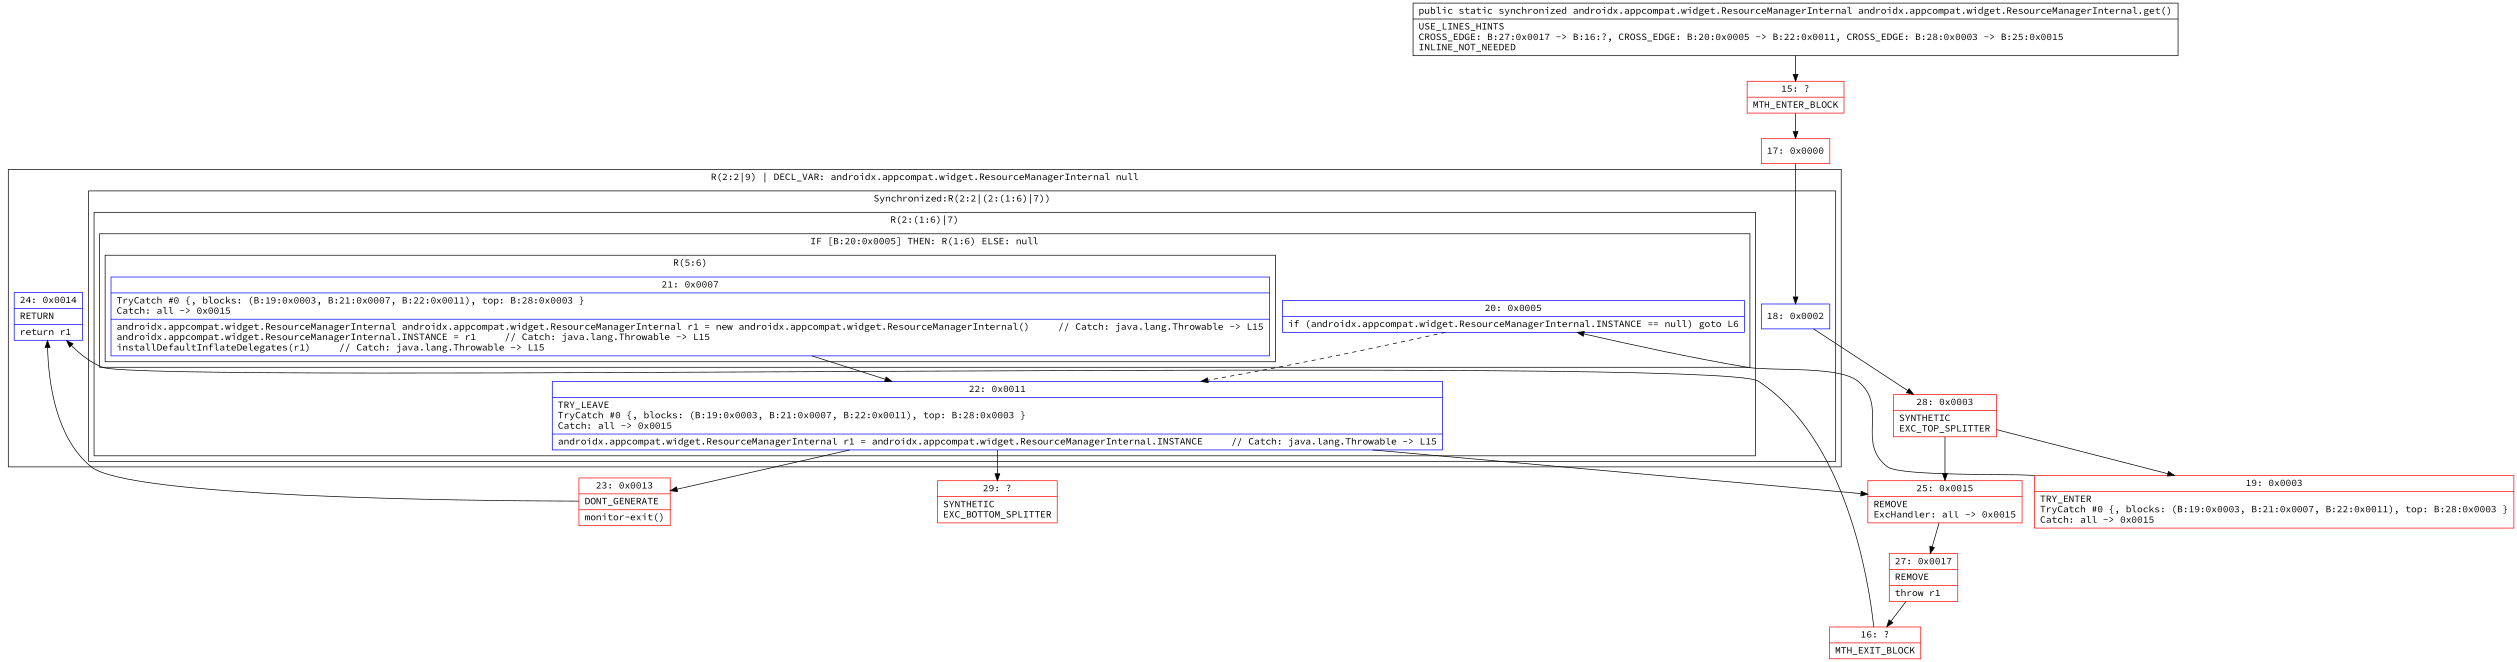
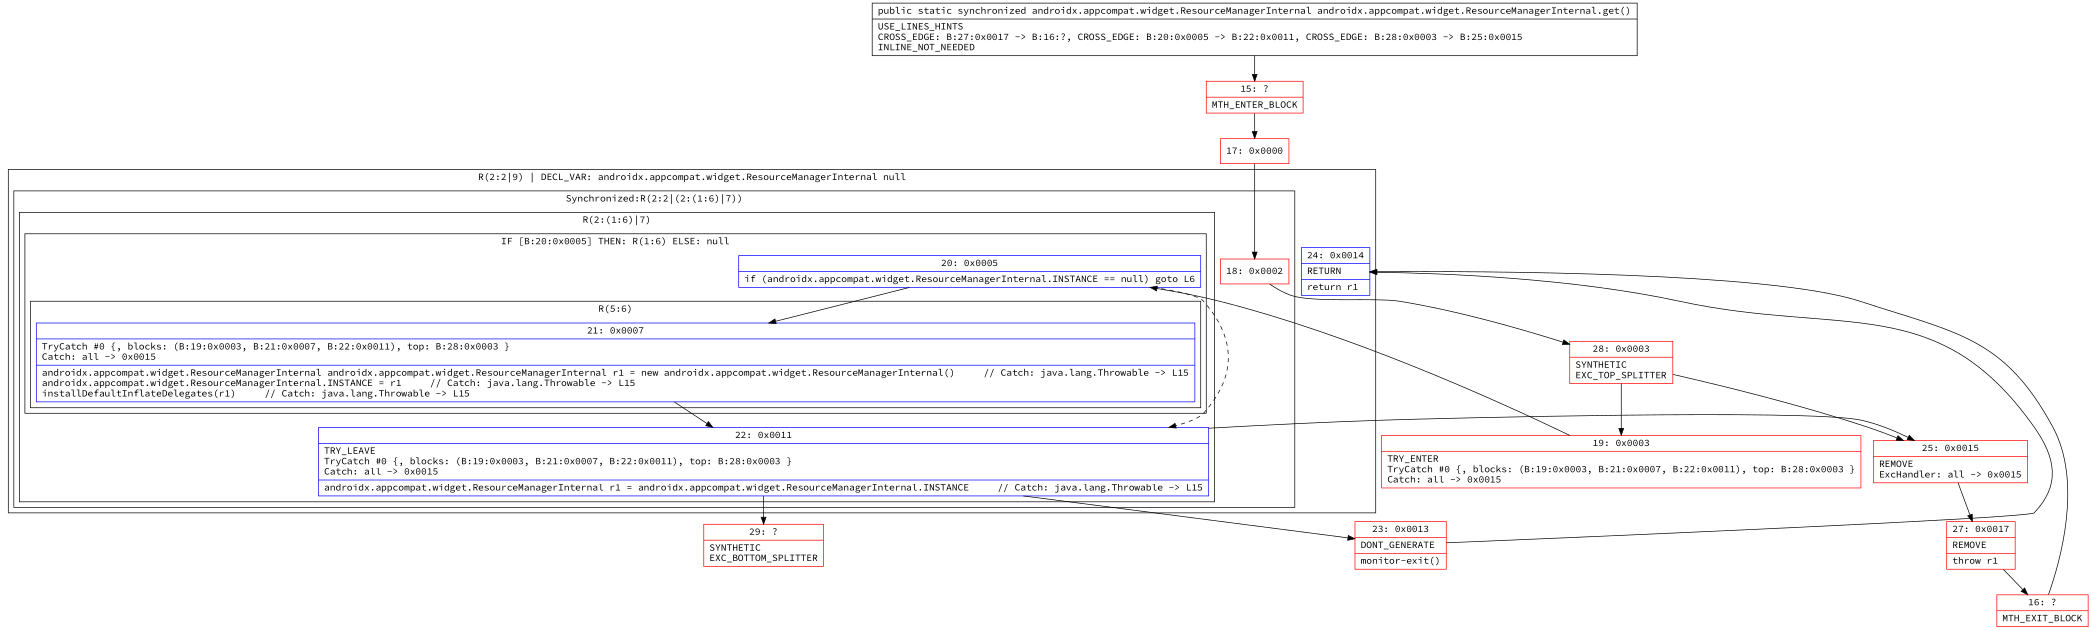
none -> (836, 306)
(1796, 316) -> (1255, 271)
